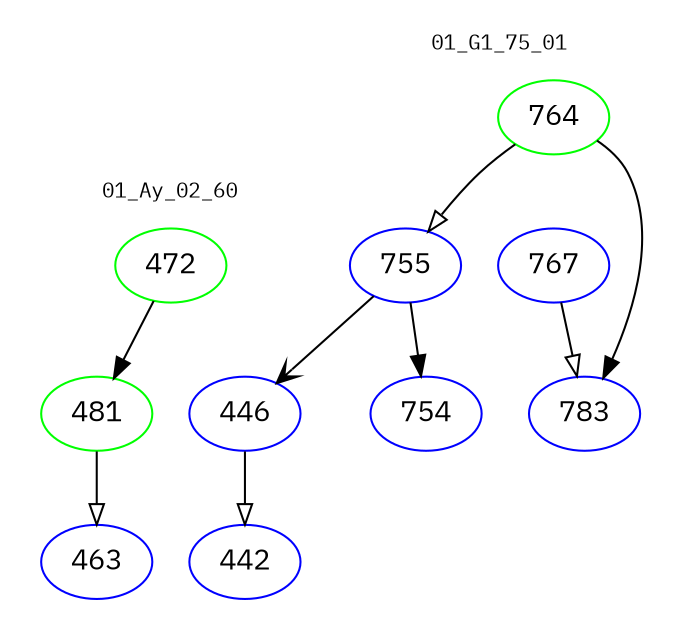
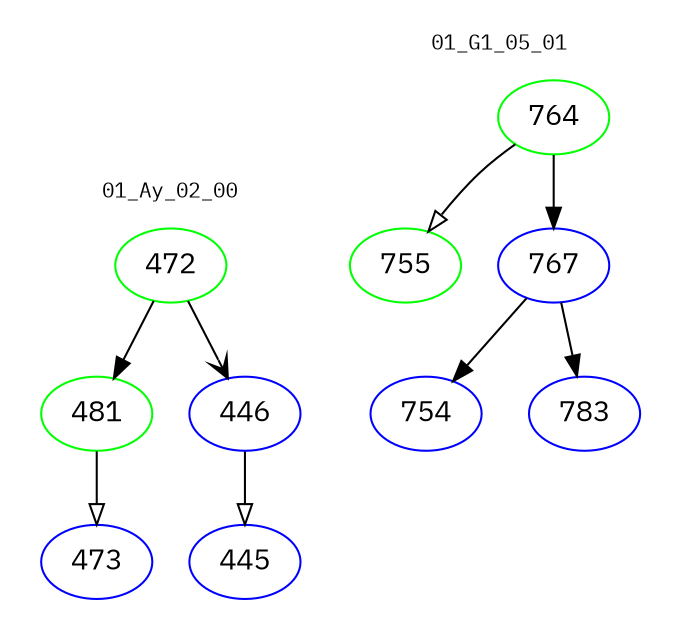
(500, 44) -> (500, 44)
(171, 192) -> (171, 192)
(642, 245) -> (554, 181)
(405, 266) -> (405, 266)
(347, 320) -> (203, 330)
(414, 329) -> (497, 332)
(567, 329) -> (567, 329)
(97, 562) -> (97, 562)
(245, 562) -> (245, 562)
